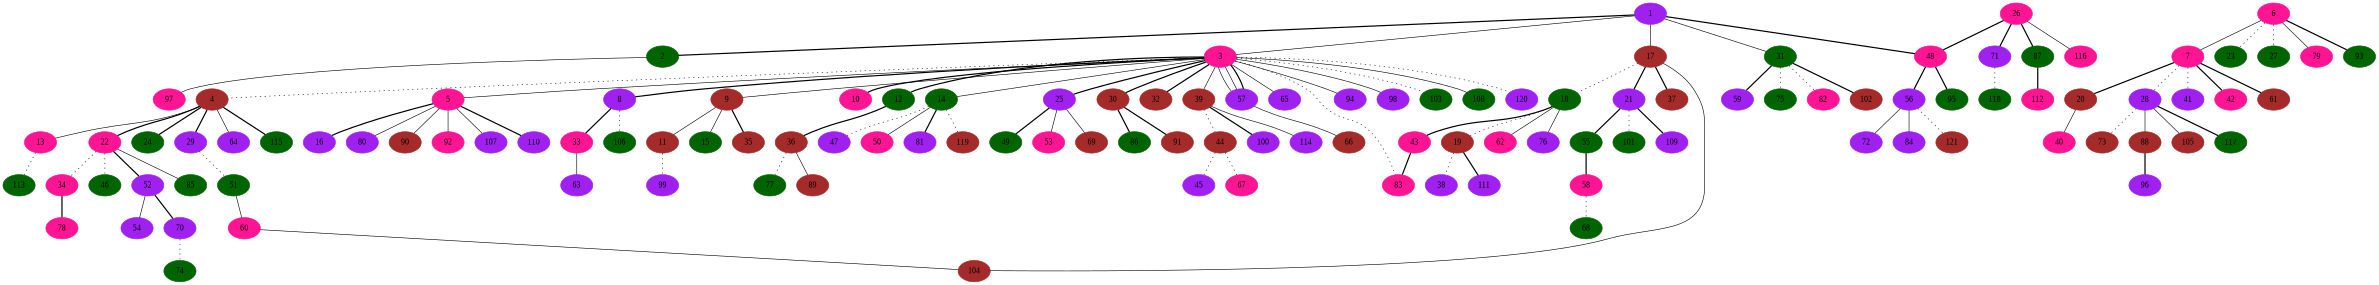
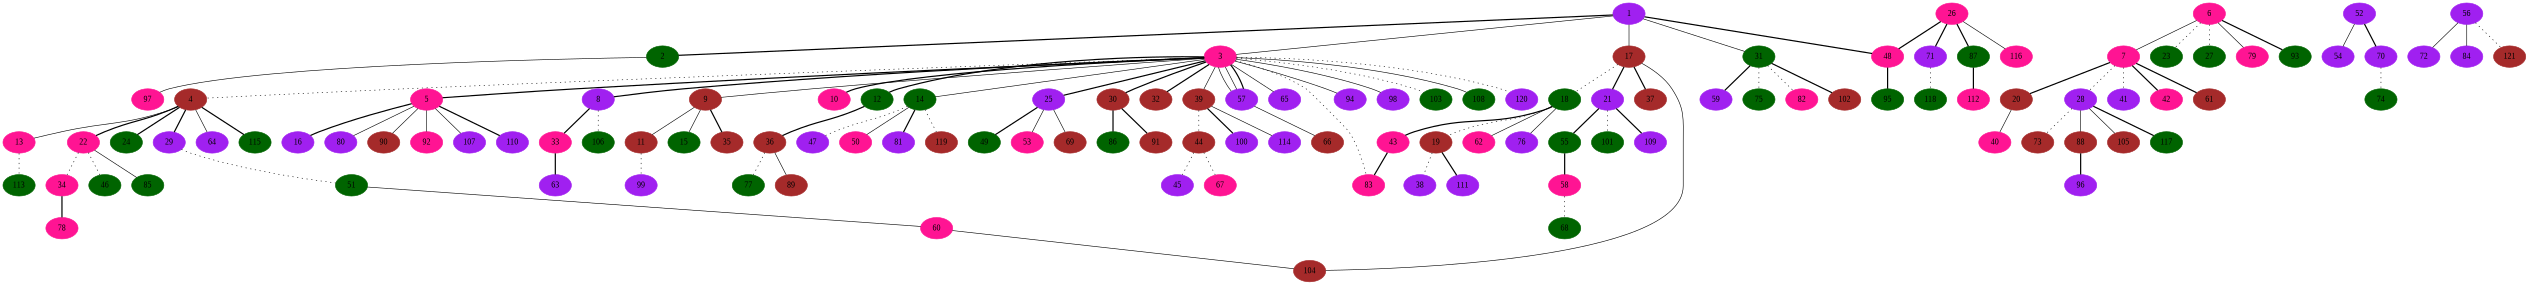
(1920, 78) -> none
(778, 79) -> (766, 78)
(126, 164) -> none
(577, 164) -> (555, 164)
